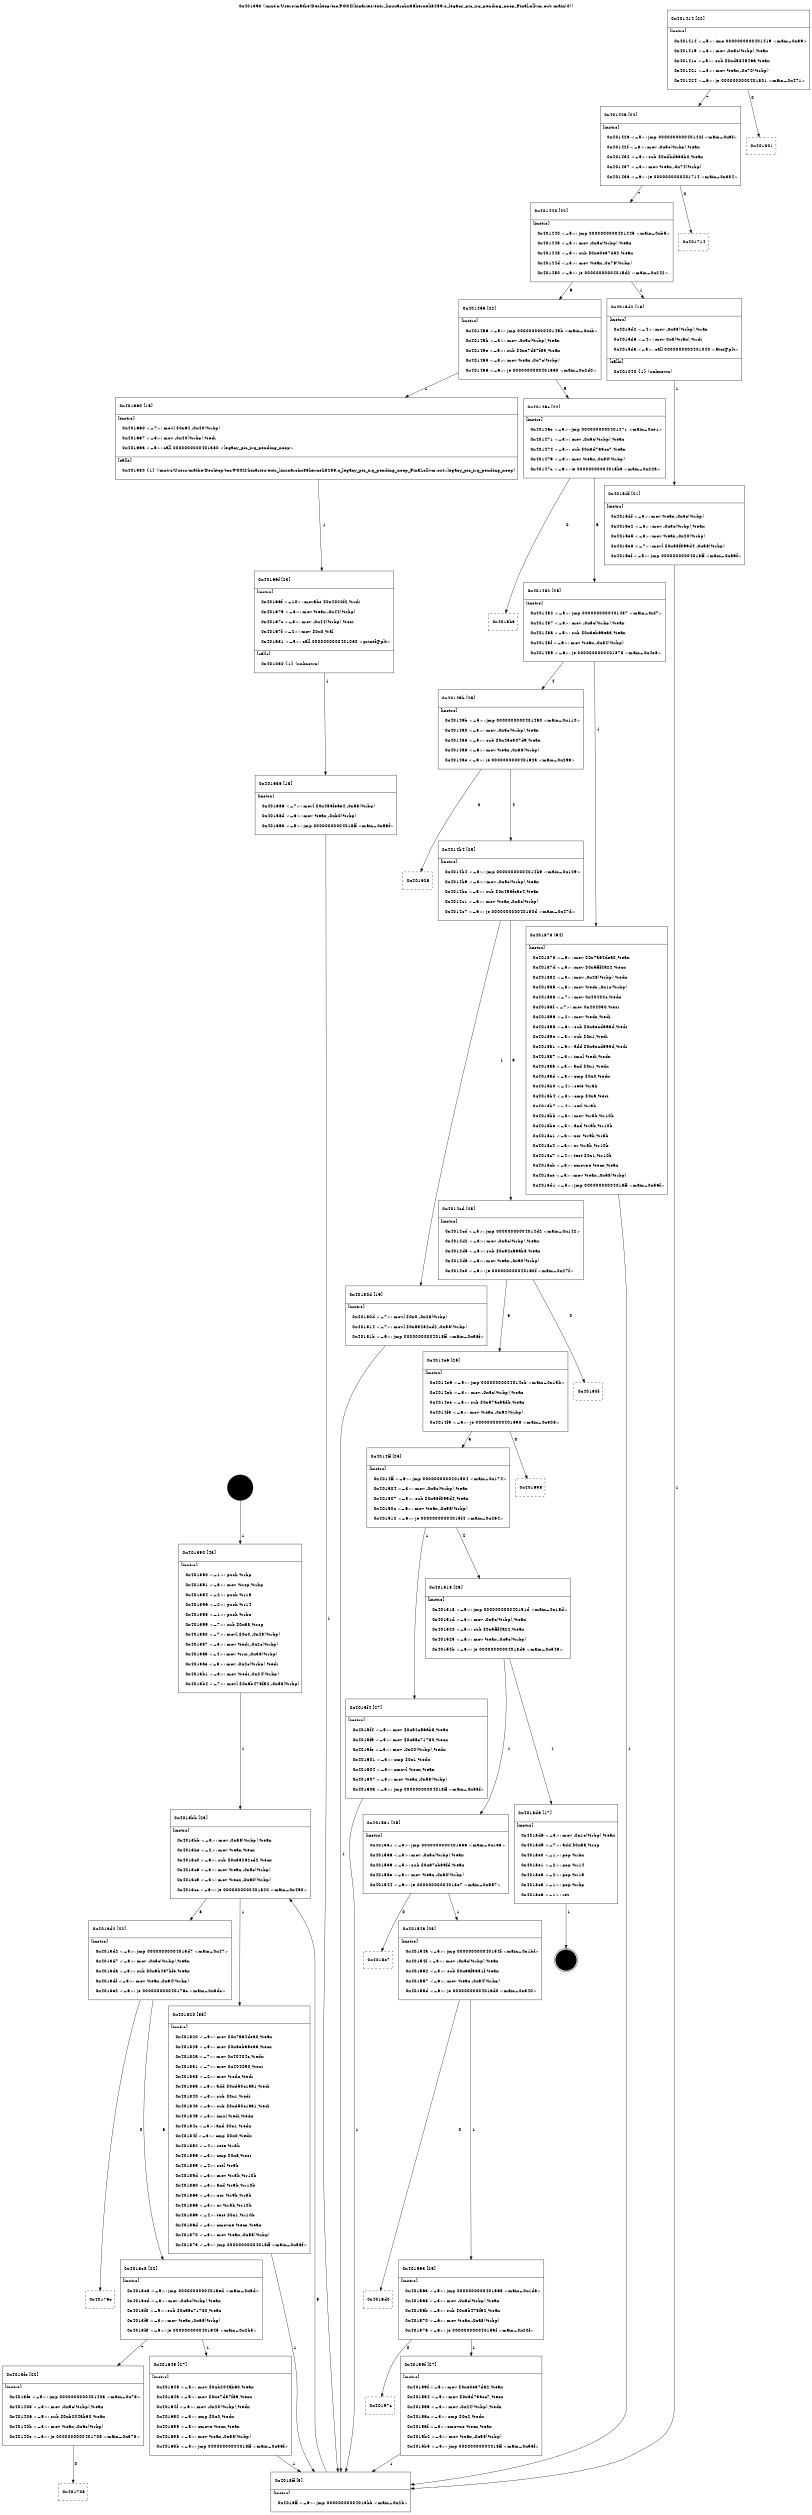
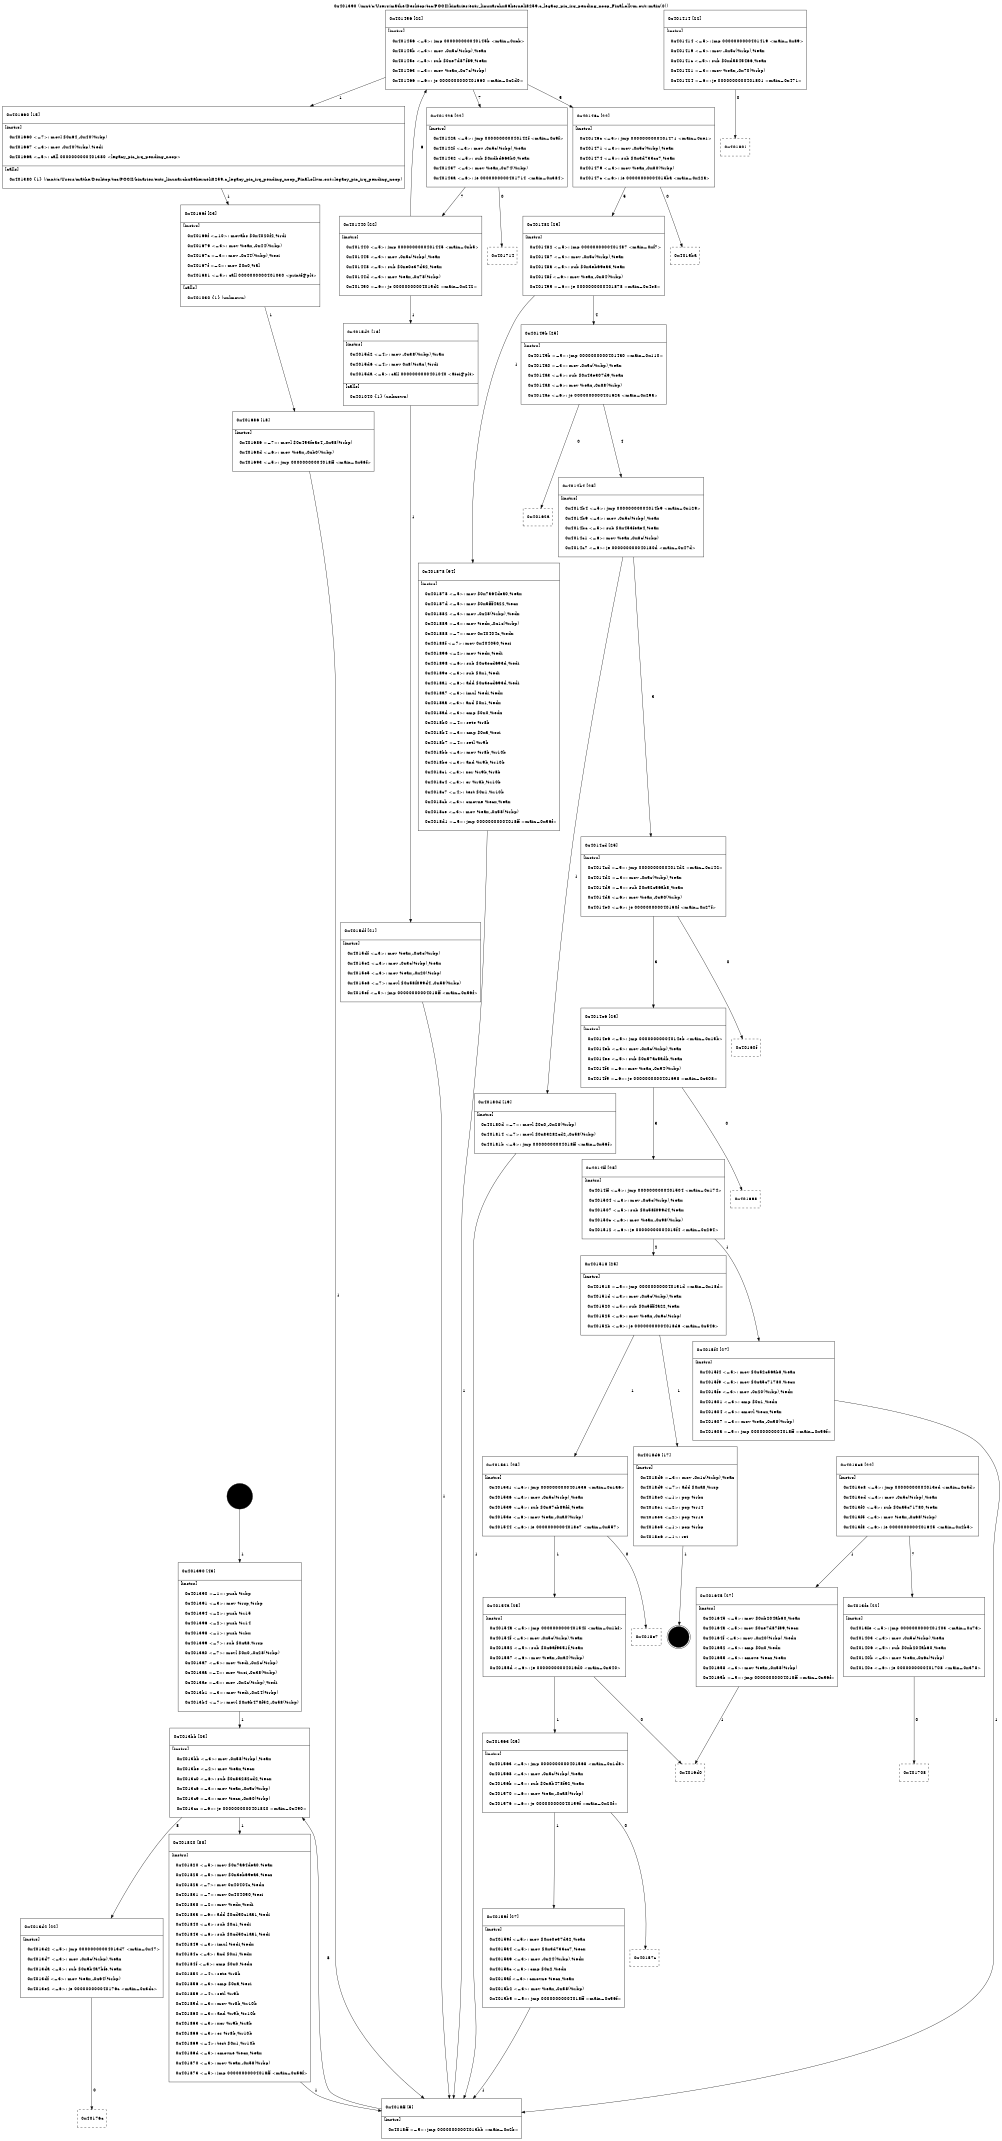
(705, 97) -> (476, 97)
(144, 2129) -> none
(287, 2463) -> (718, 1724)
